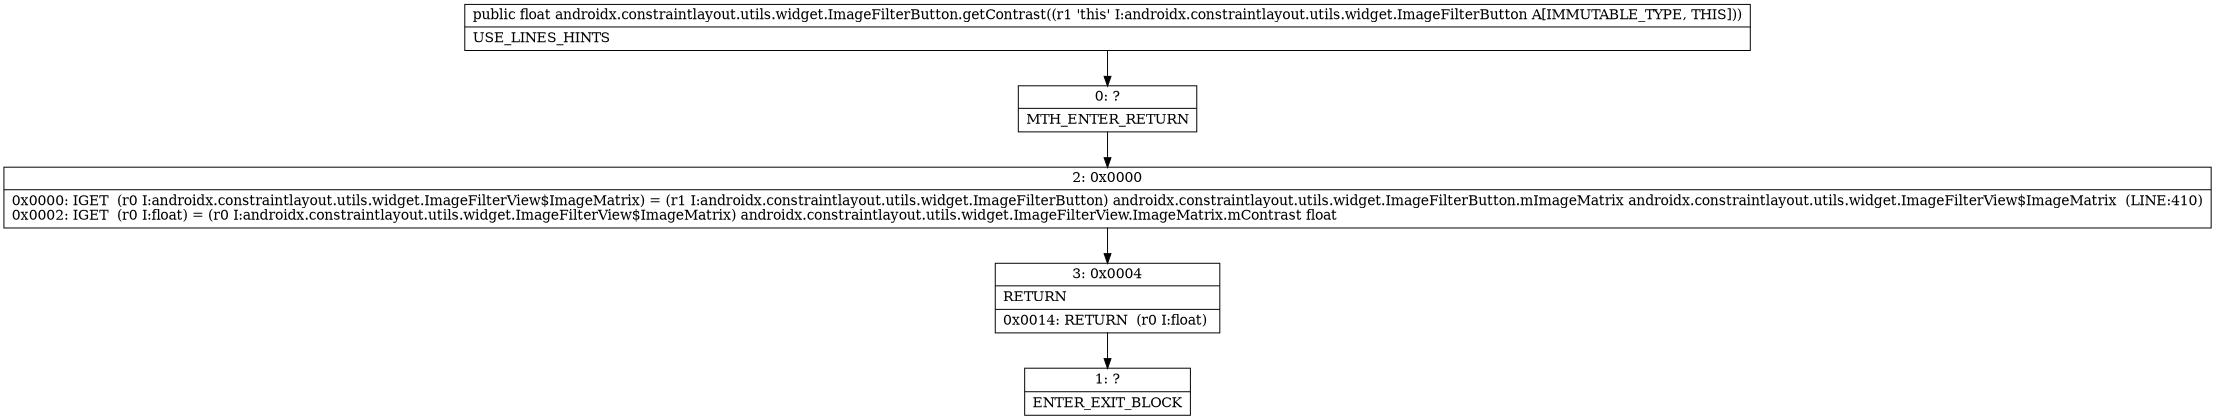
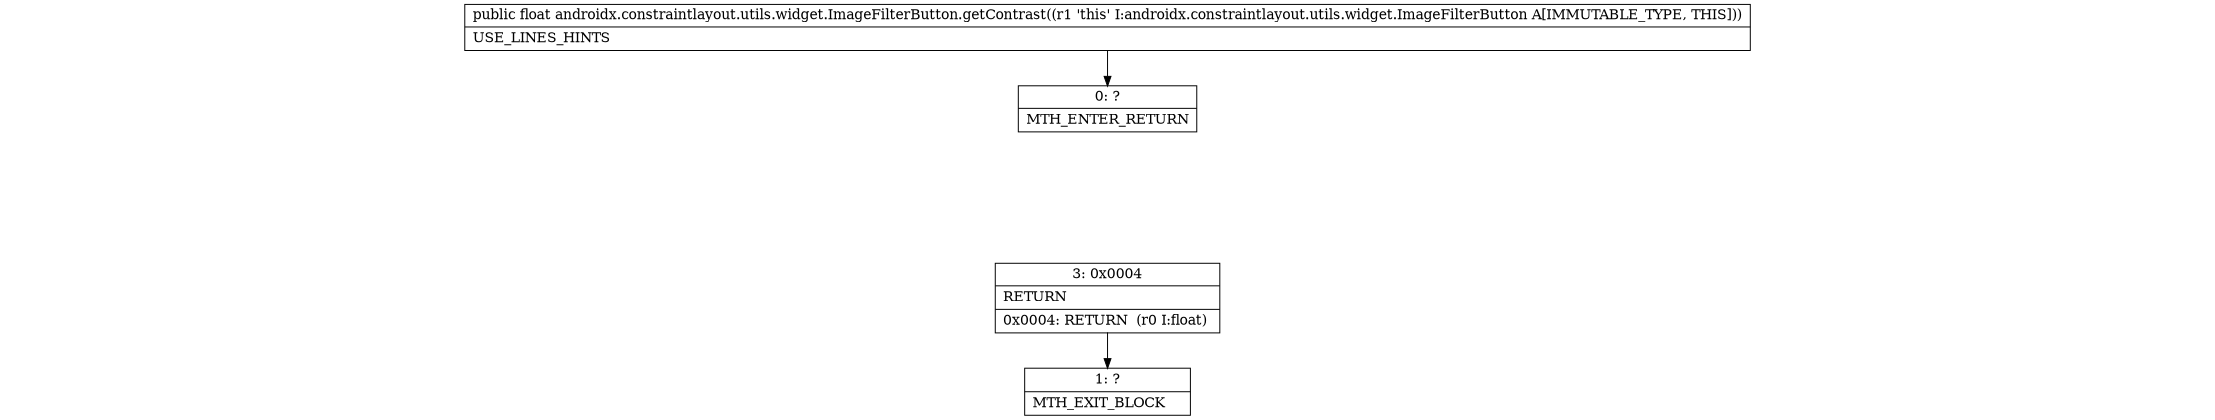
(1108, 198) -> none
(1108, 321) -> (1108, 321)
(1108, 403) -> (1099, 403)
